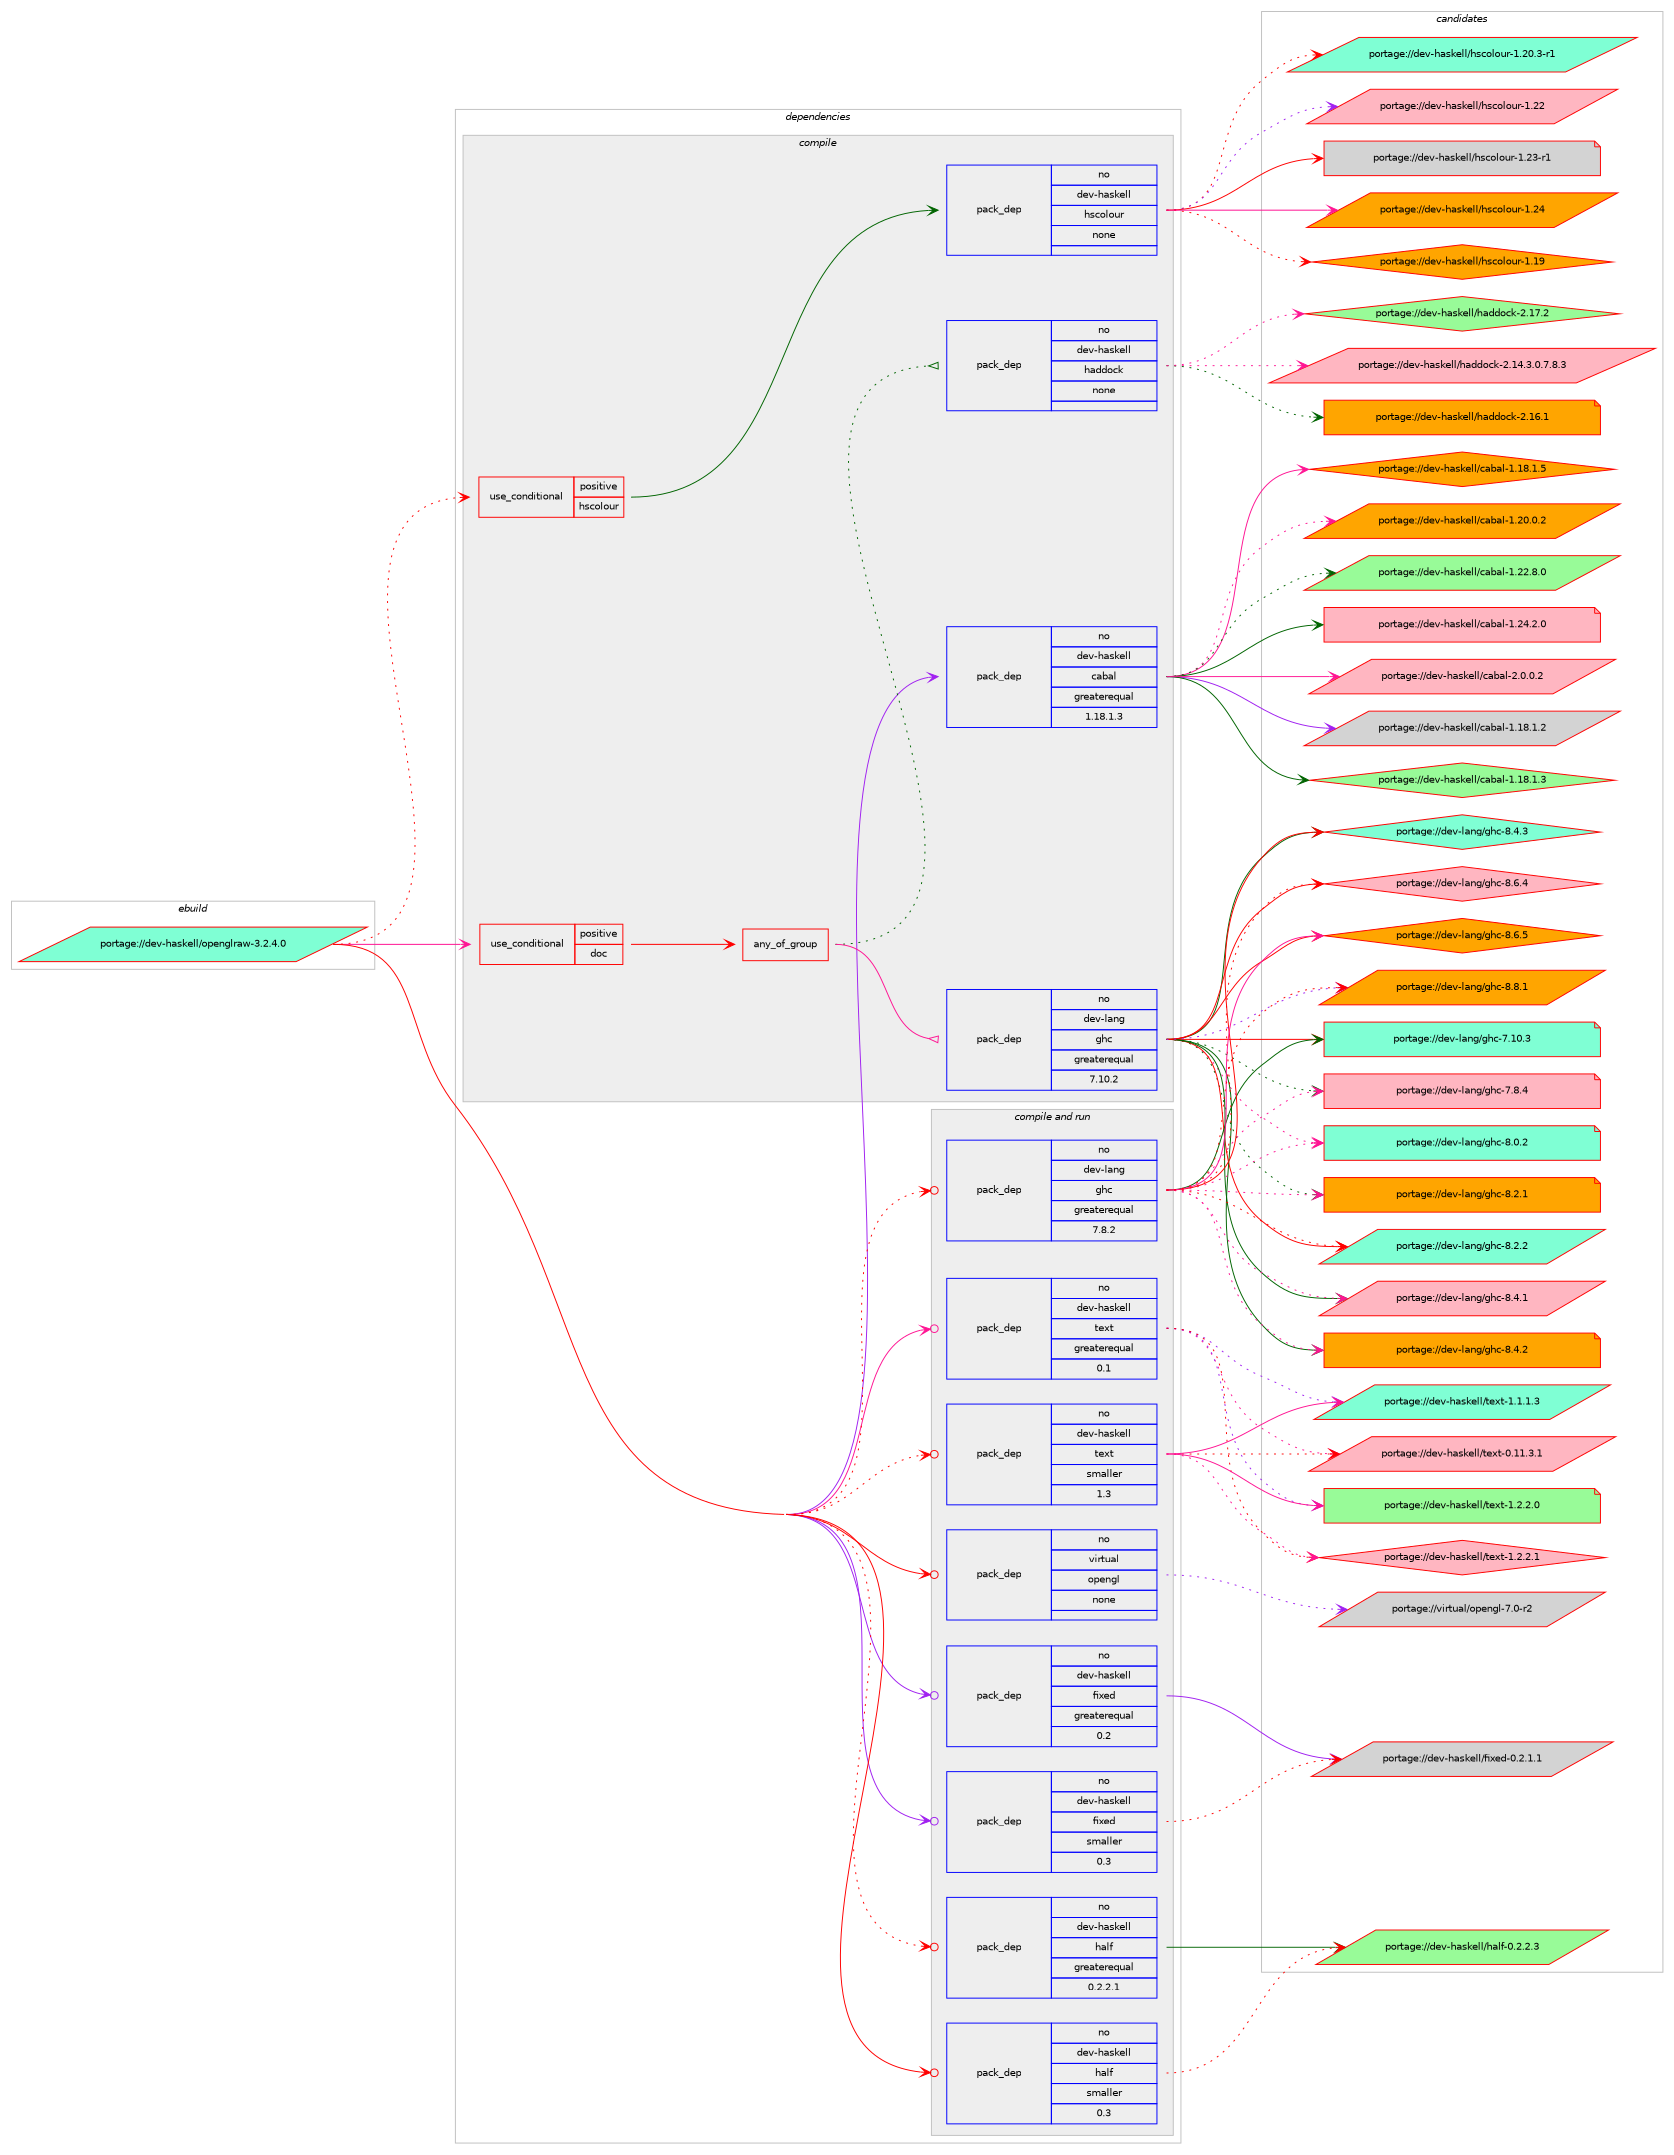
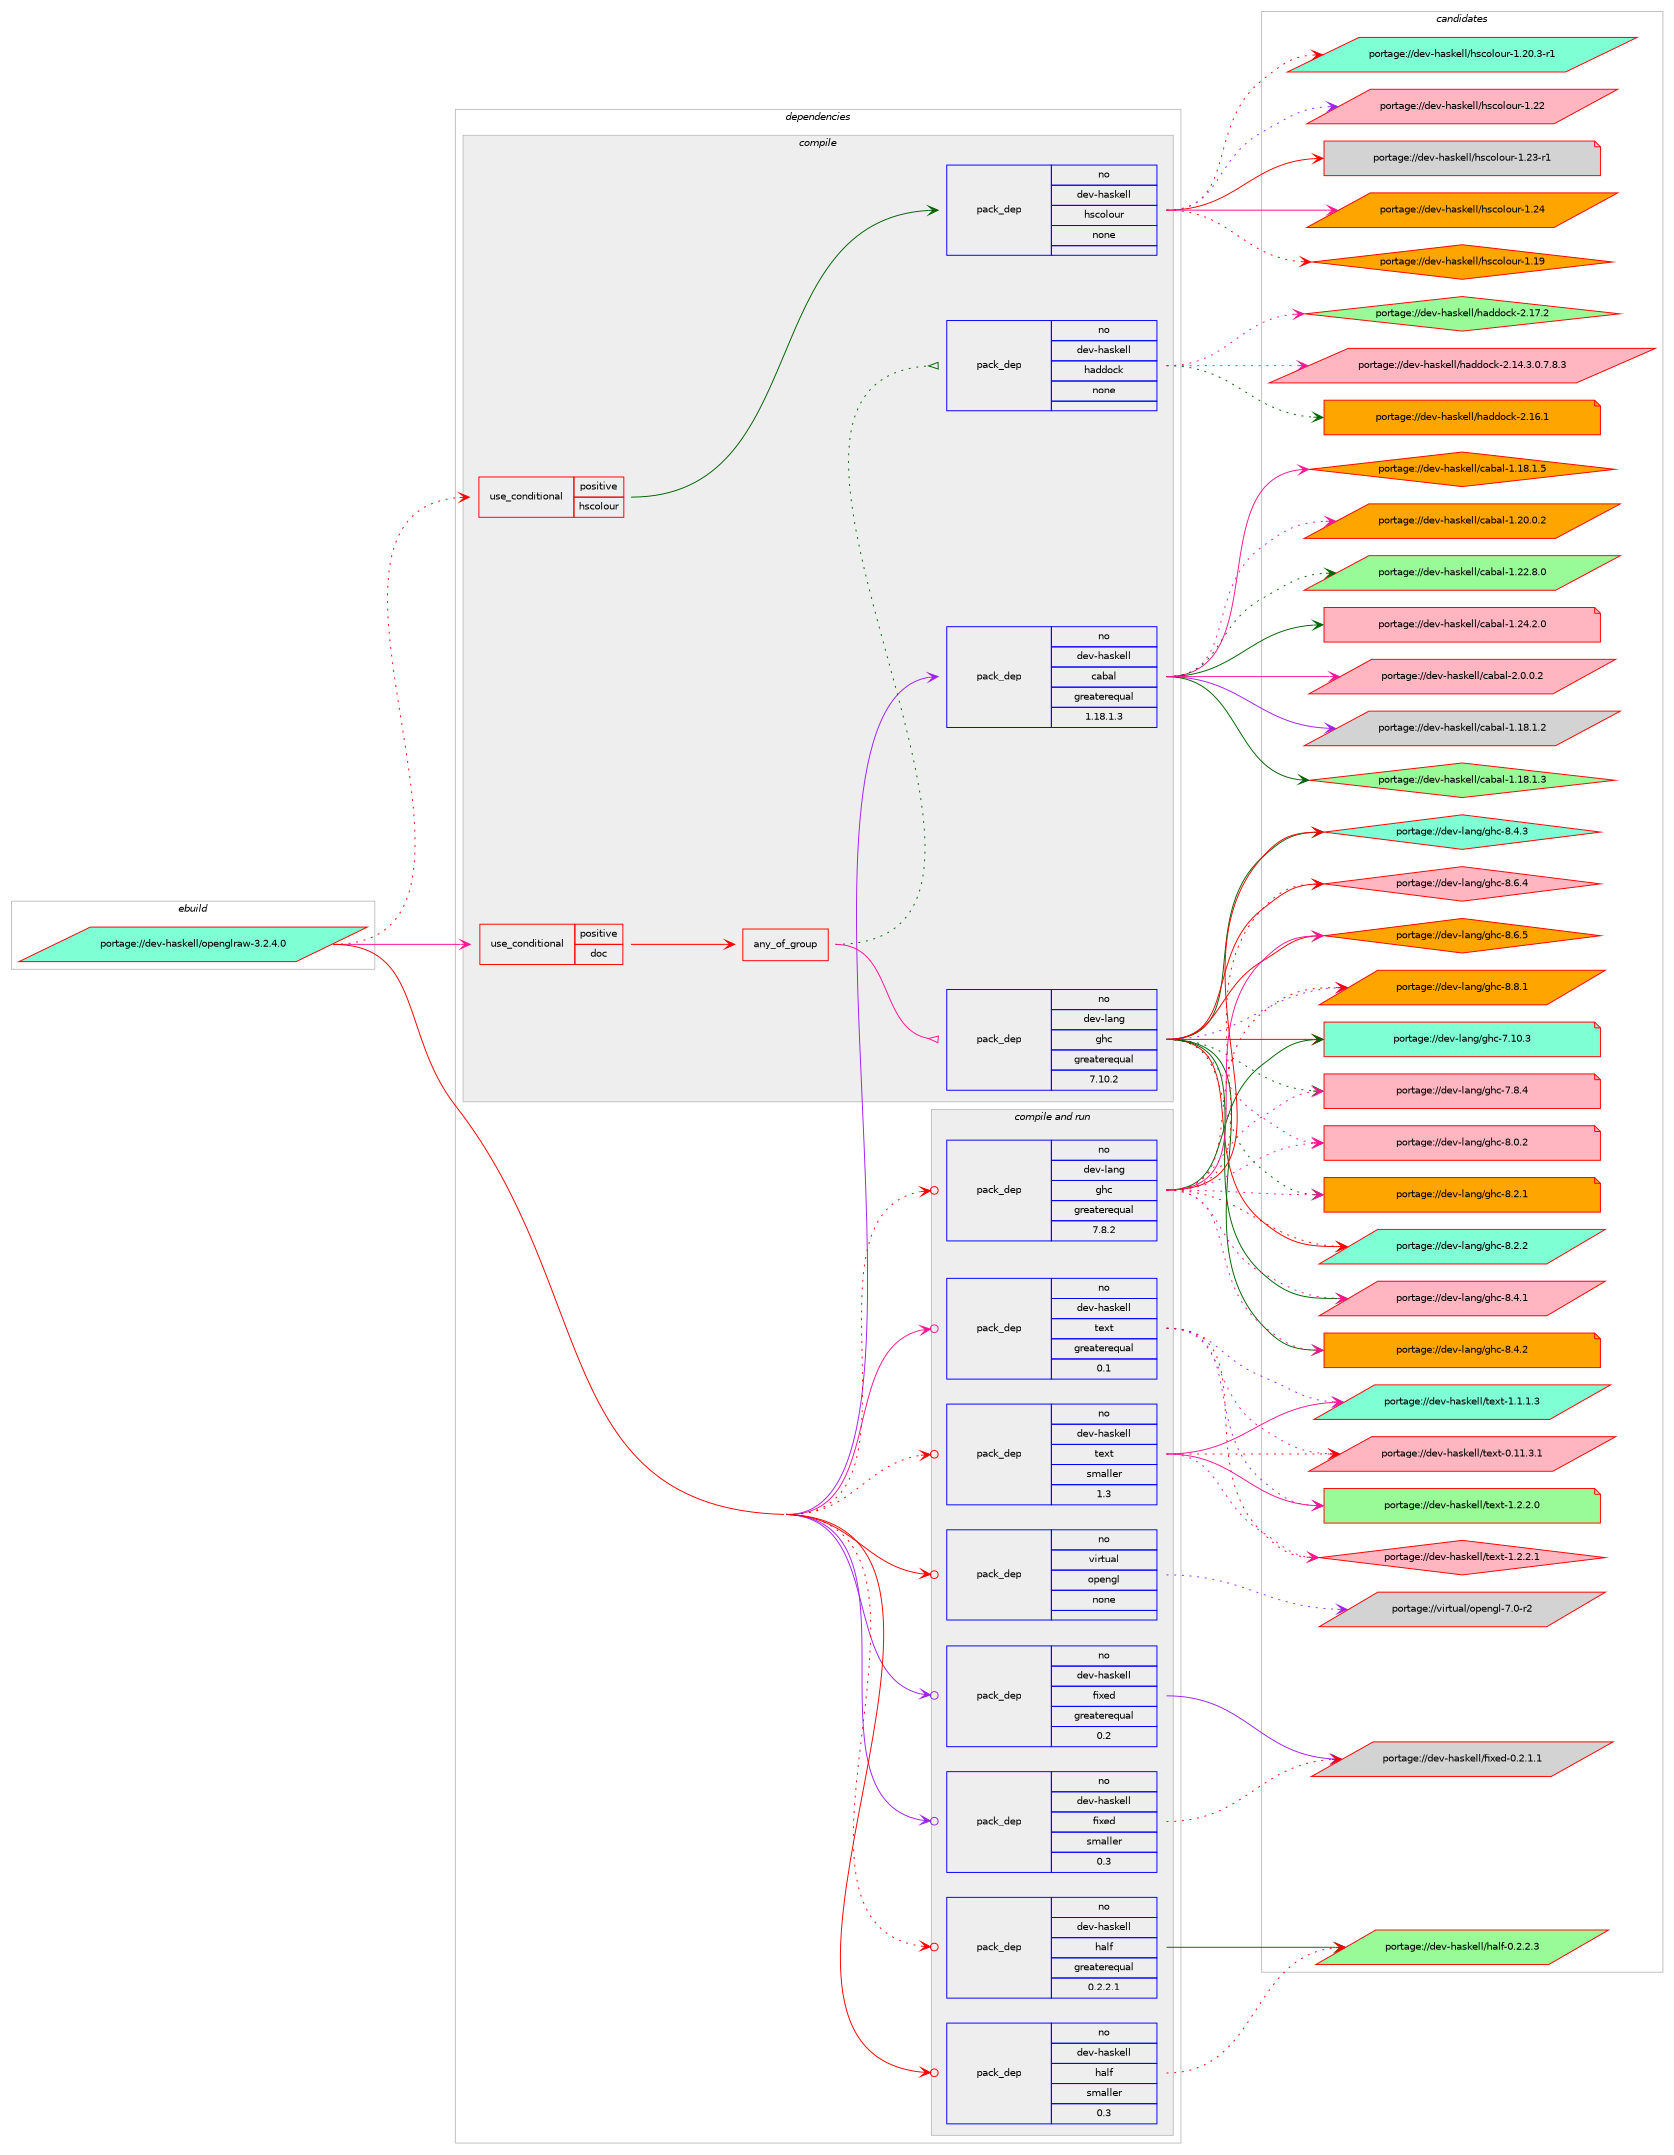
(1462, 1143) -> (1462, 1143)
